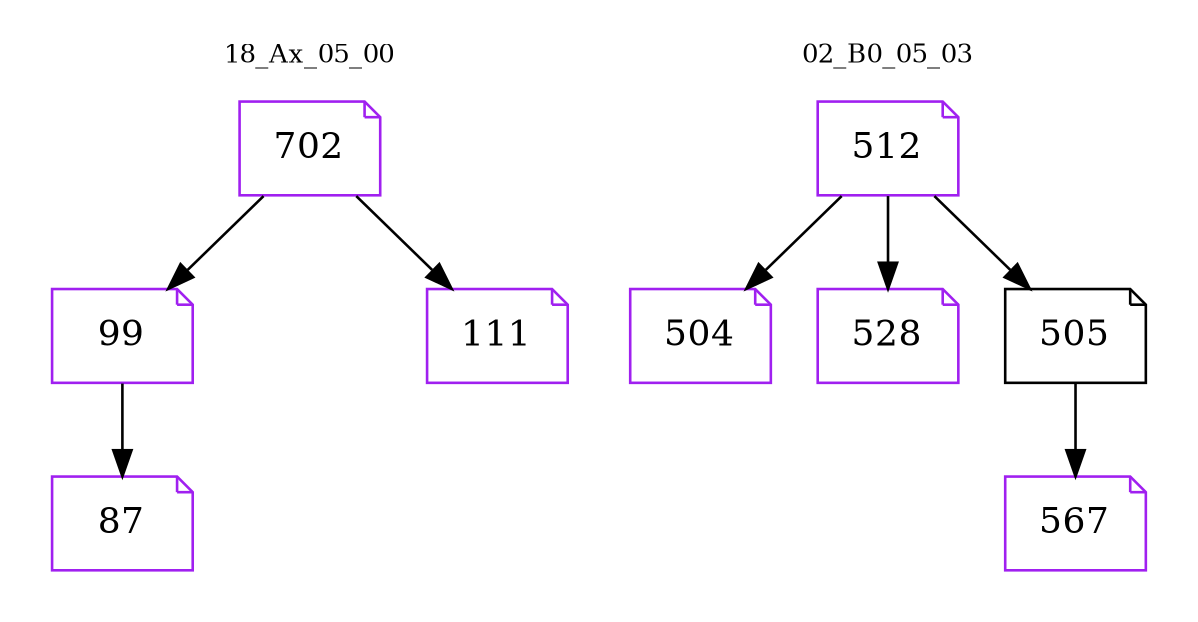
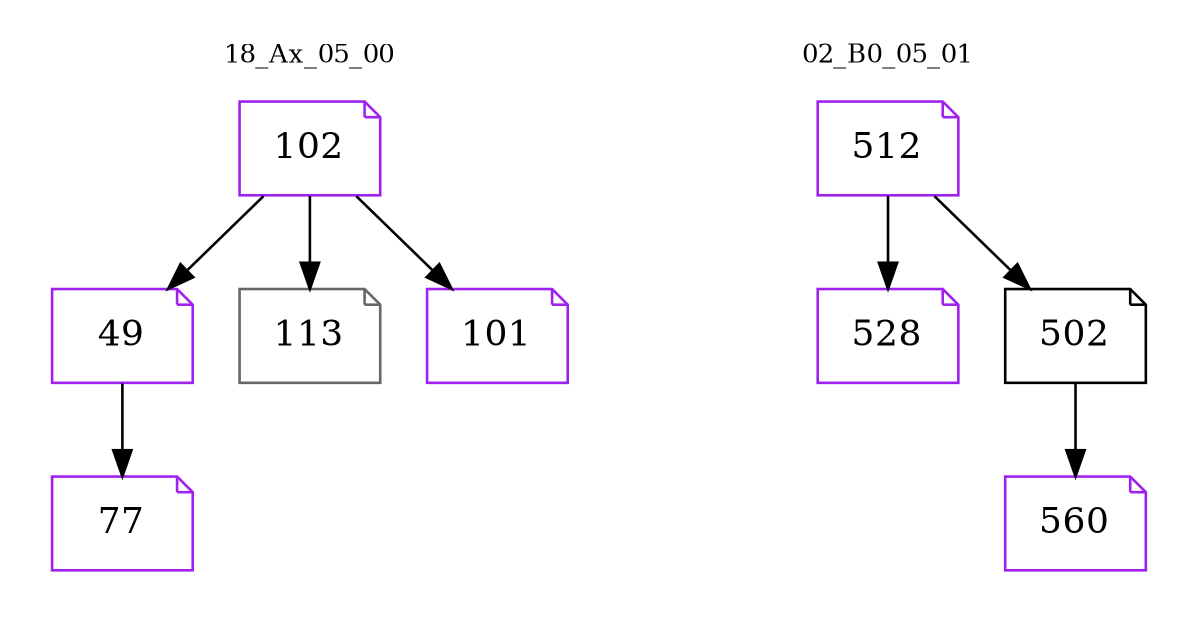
(888, 56) -> (888, 56)
(310, 148) -> (310, 148)
(122, 336) -> (122, 336)
none -> (310, 336)
(497, 336) -> (497, 336)
(701, 336) -> none
(1076, 336) -> (1076, 336)
(122, 523) -> (122, 523)
(1076, 523) -> (1076, 523)
